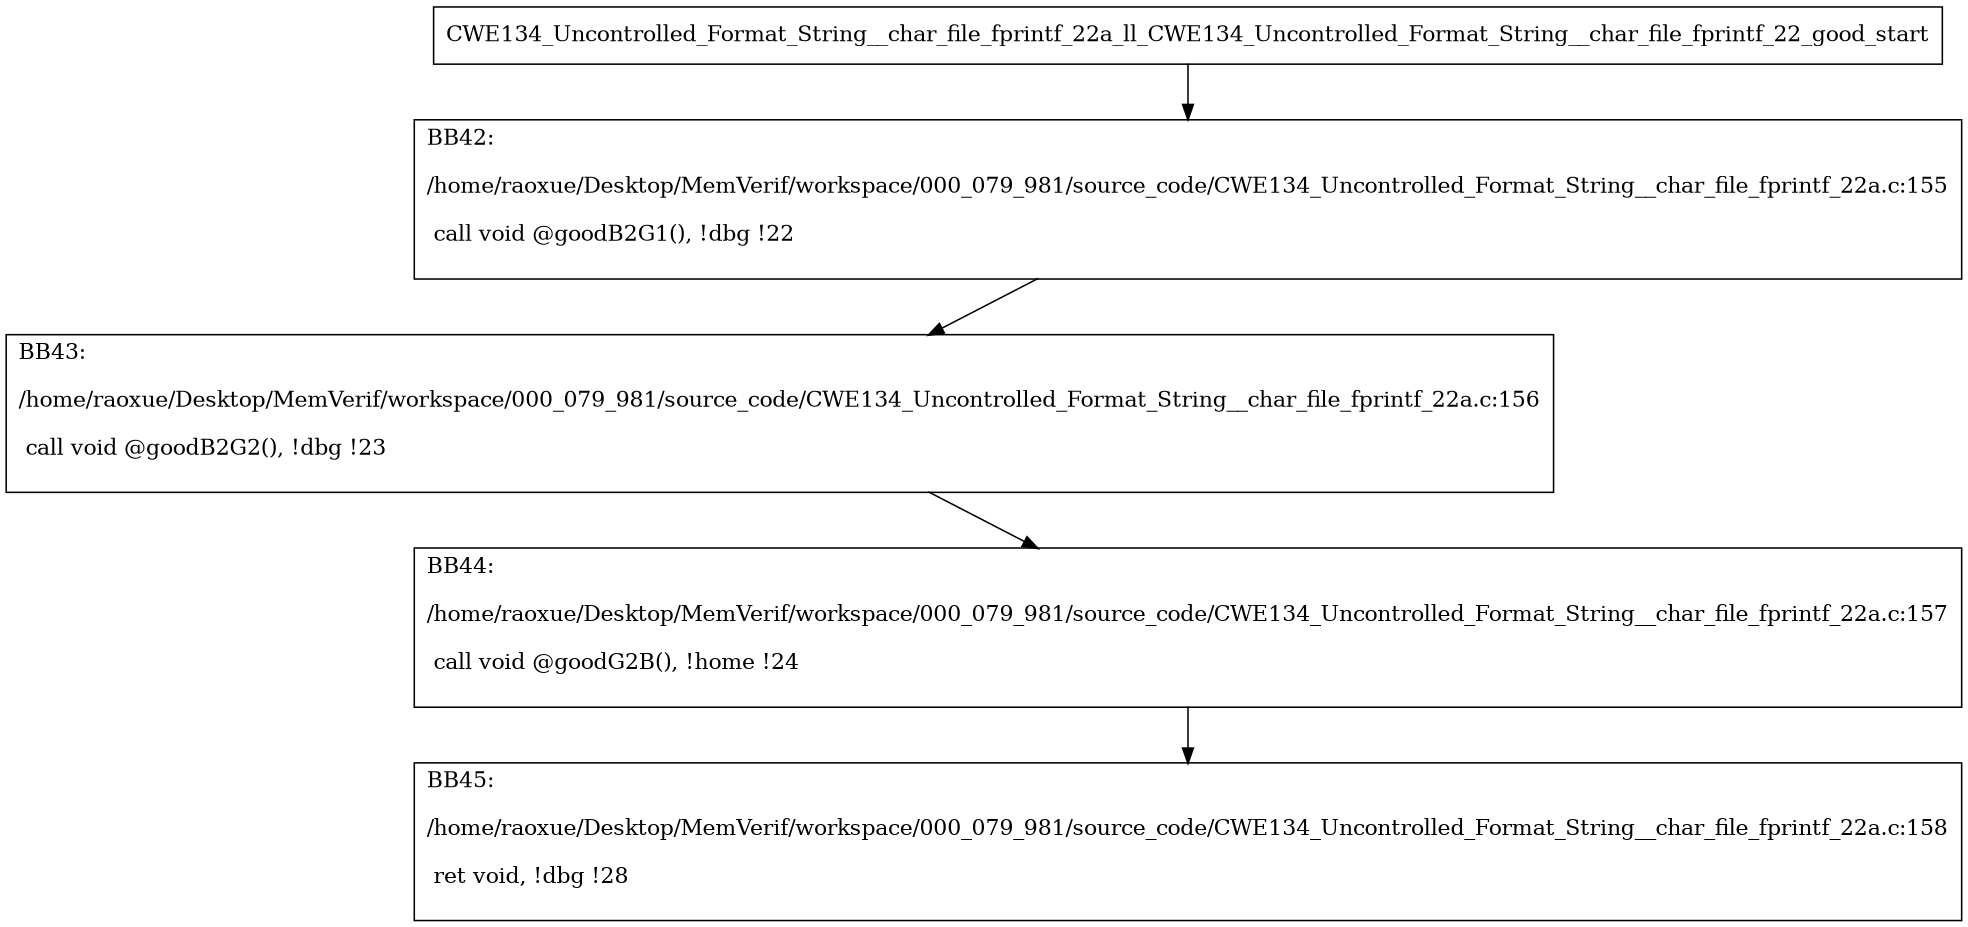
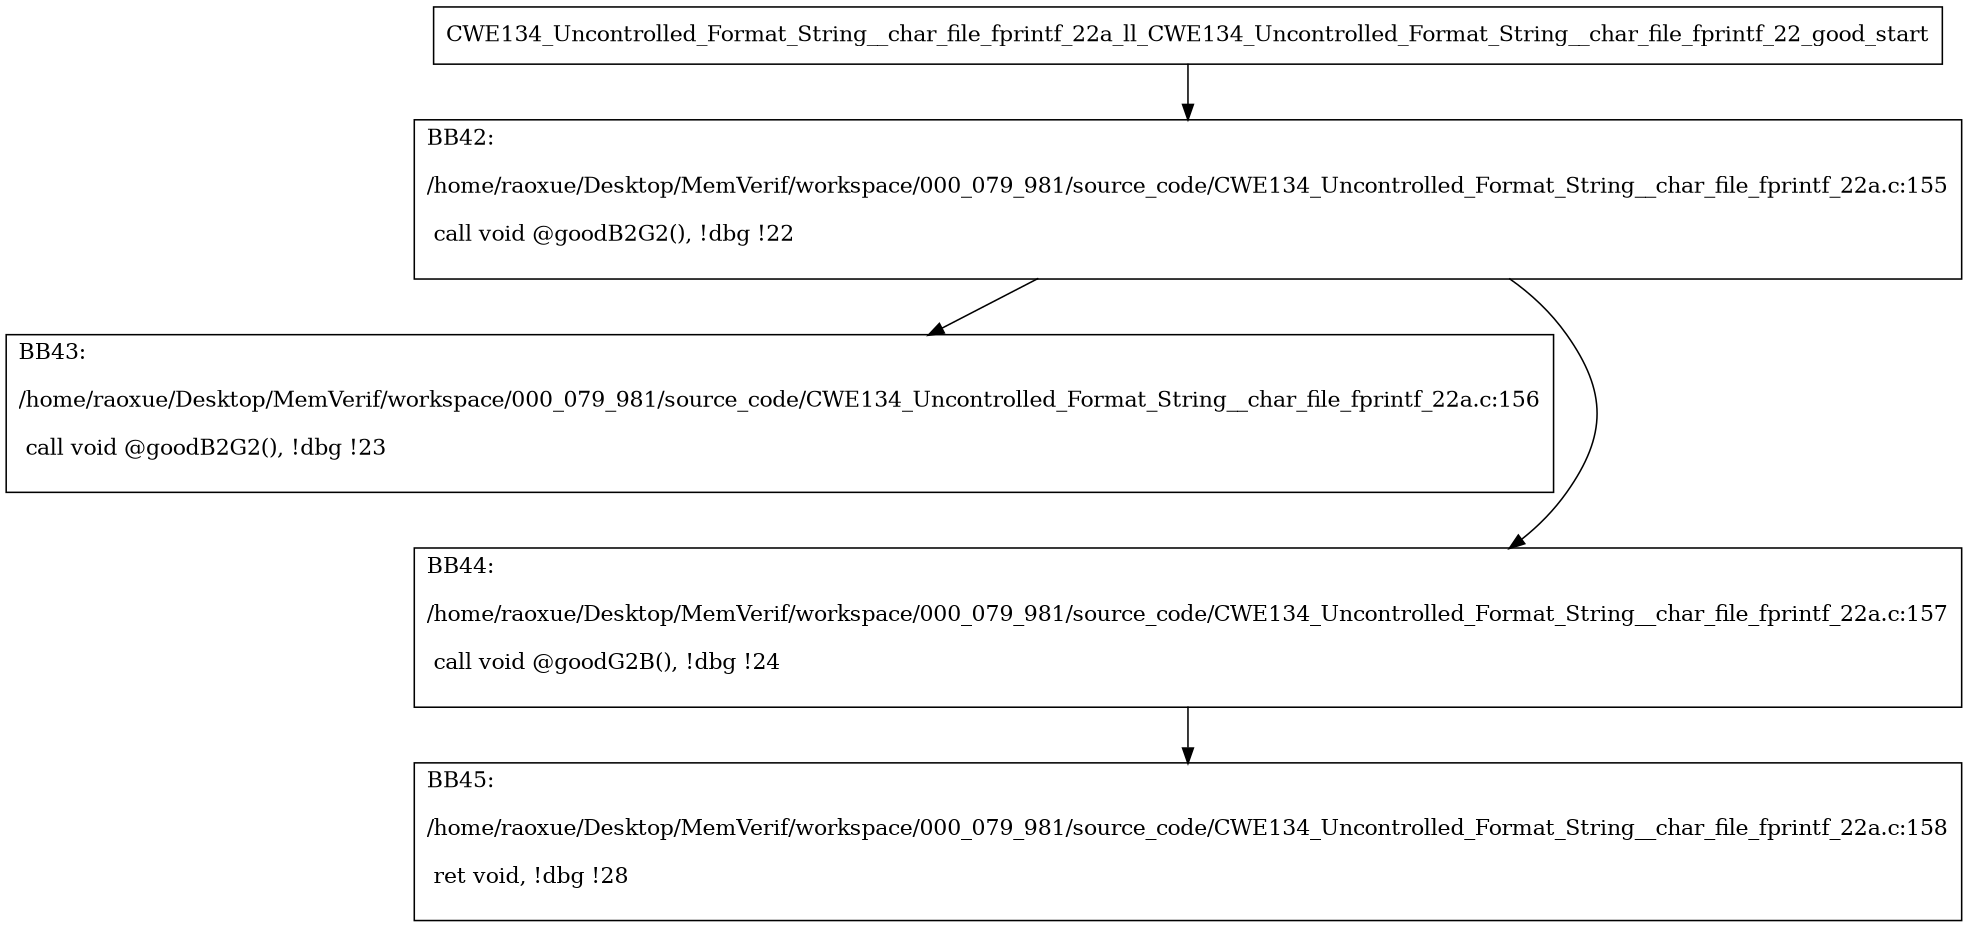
(611, 234) -> (611, 234)
(976, 517) -> (1596, 406)
(613, 662) -> (604, 662)
